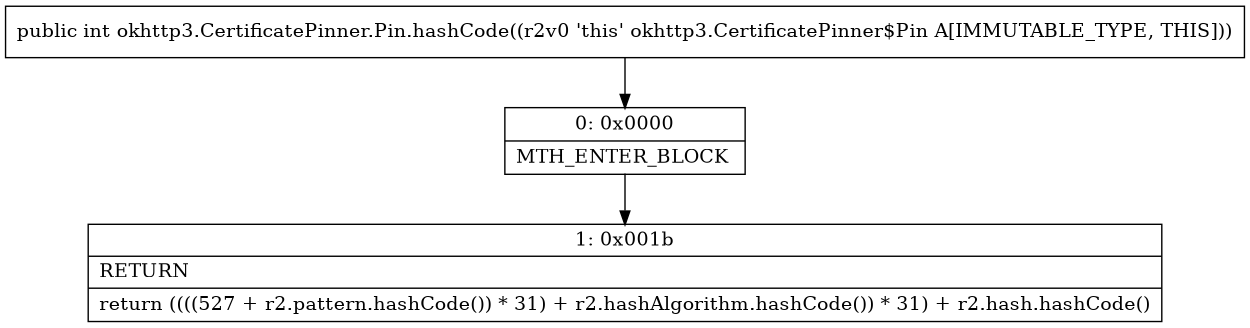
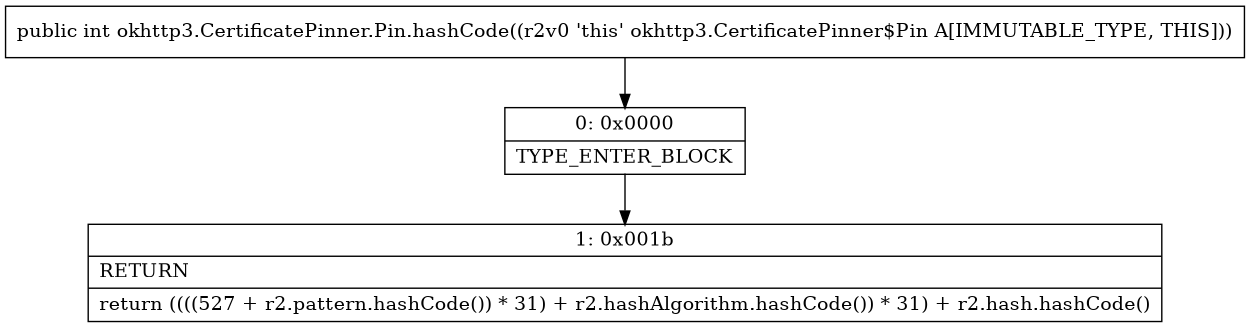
(623, 157) -> (625, 157)
